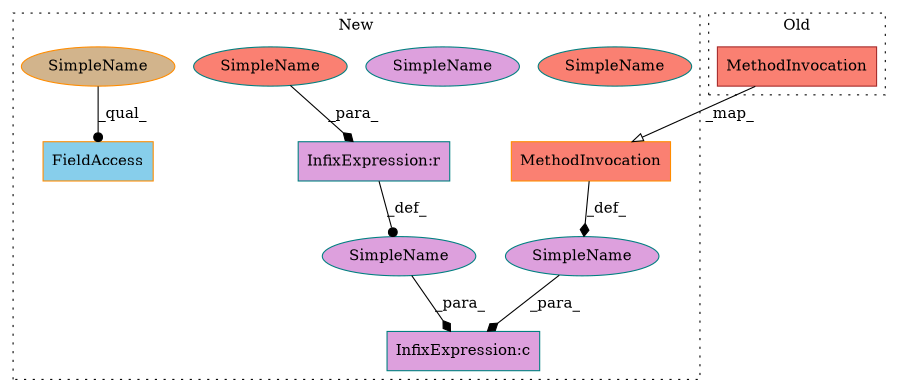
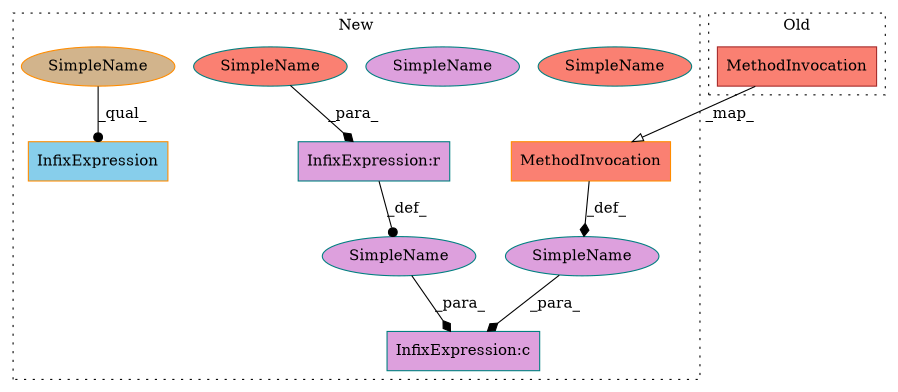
(98, 161) -> (98, 161)
